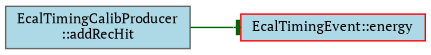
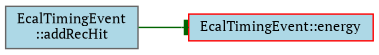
(98, 27) -> (72, 27)
